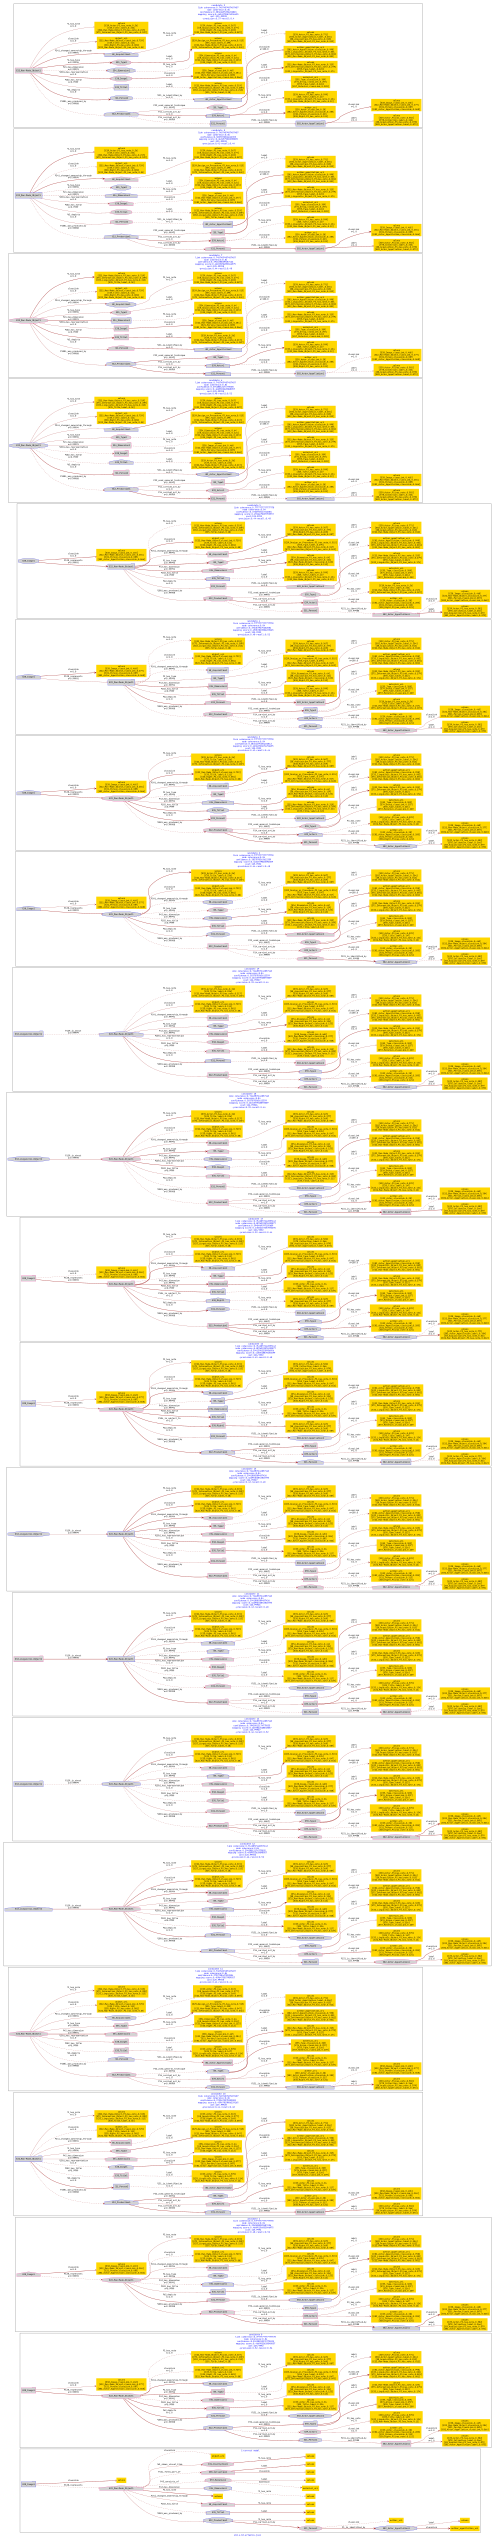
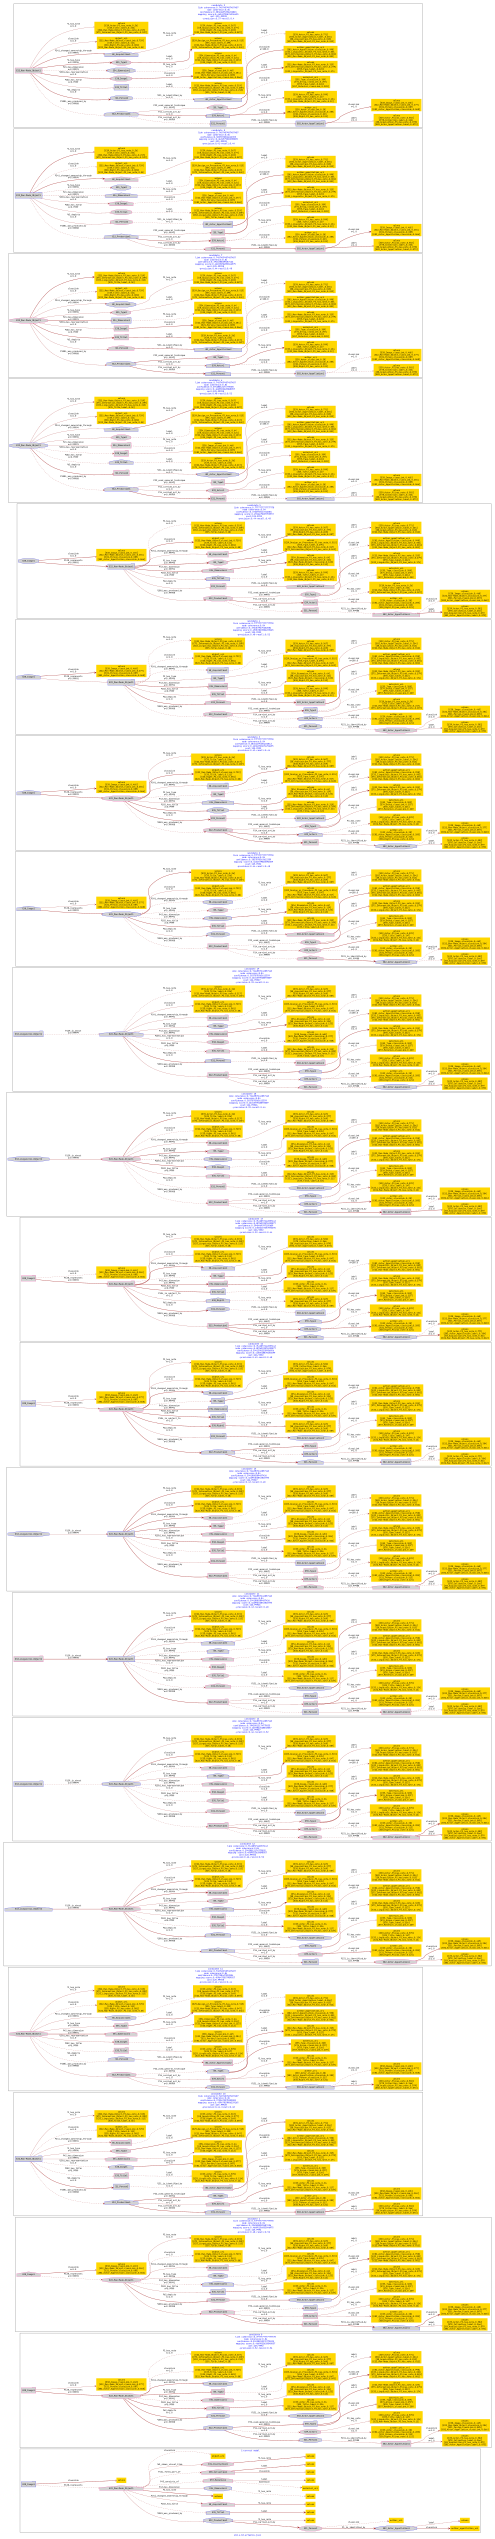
(218, 2480) -> (218, 2480)
